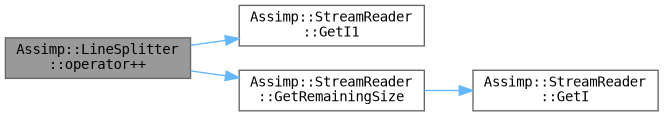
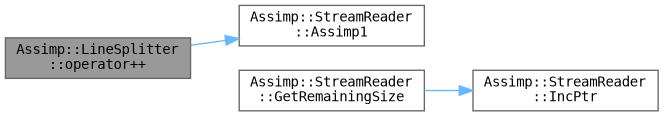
(332, 26) -> (332, 26)
(208, 73) -> none
(566, 91) -> (566, 91)
